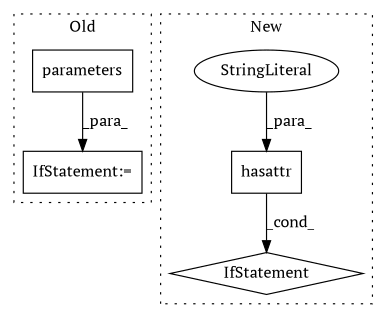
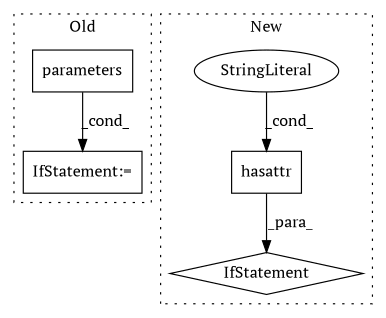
(106, 122) -> (106, 122)
(290, 122) -> (290, 122)
(291, 223) -> (291, 223)
